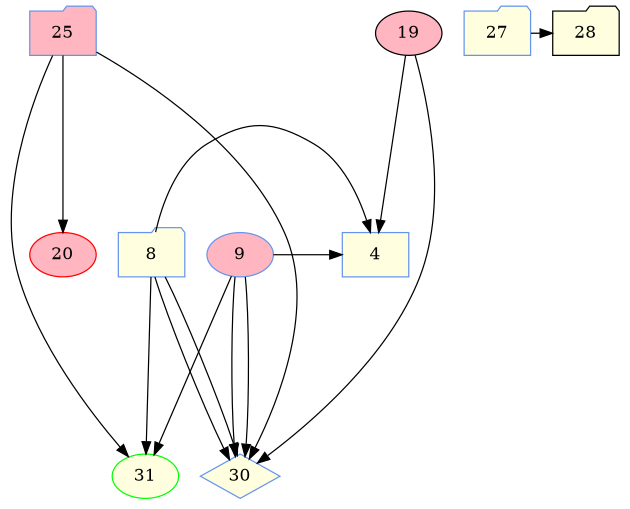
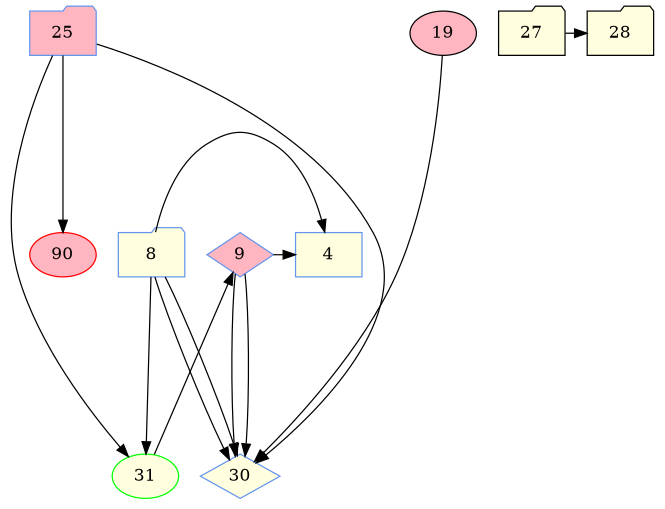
(497, 33) -> (532, 33)
(393, 138) -> none
(63, 255) -> (63, 255)
(240, 255) -> (240, 255)
(204, 339) -> (186, 382)
